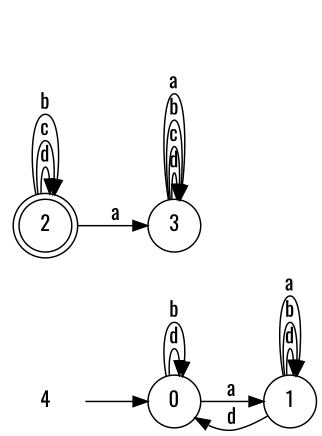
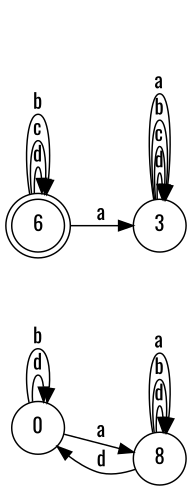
(45, 226) -> (38, 226)
(45, 401) -> none
(290, 401) -> (160, 459)
